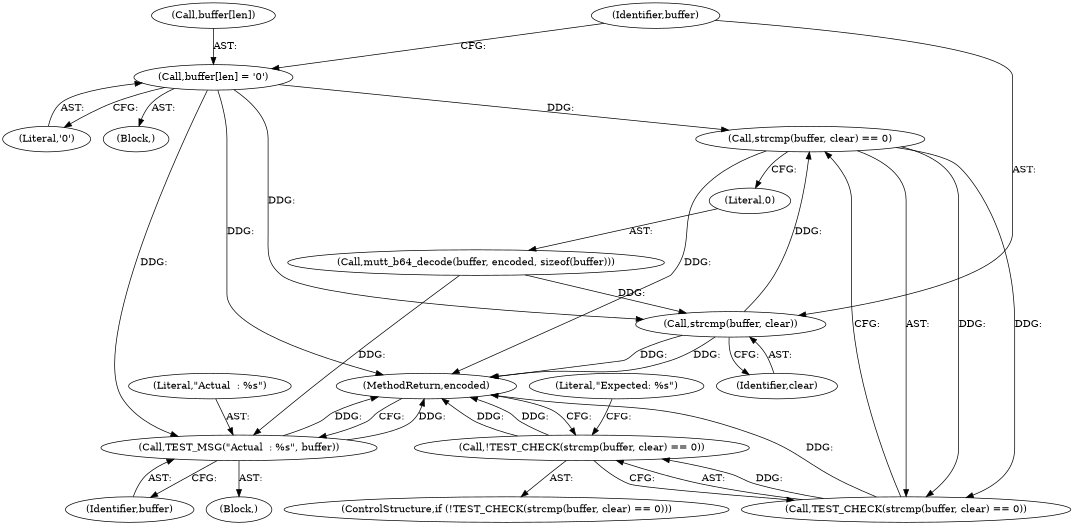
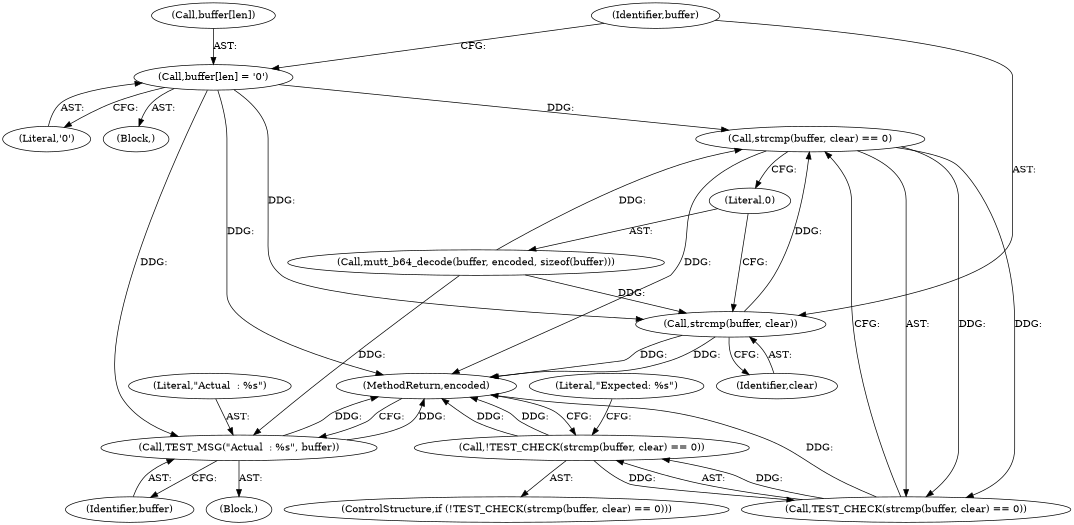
none -> (612, 191)
none -> (741, 259)
(644, 479) -> (644, 479)
